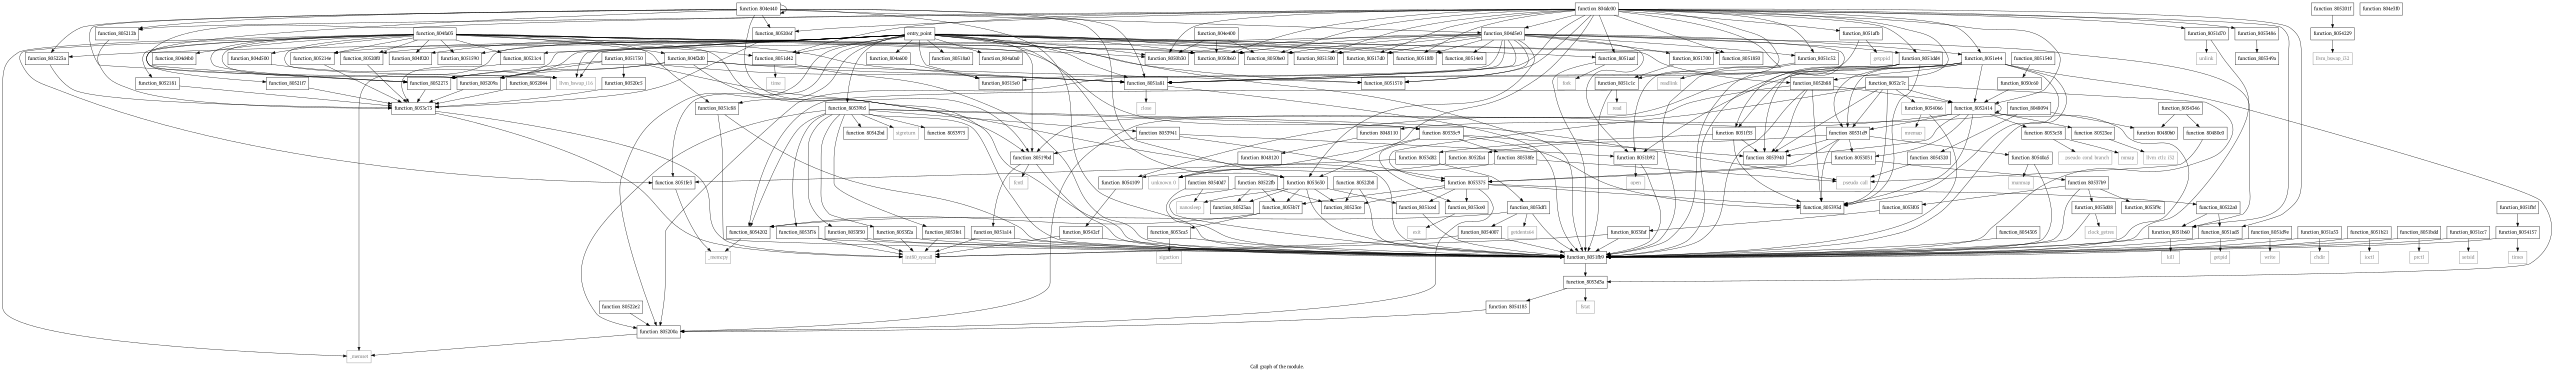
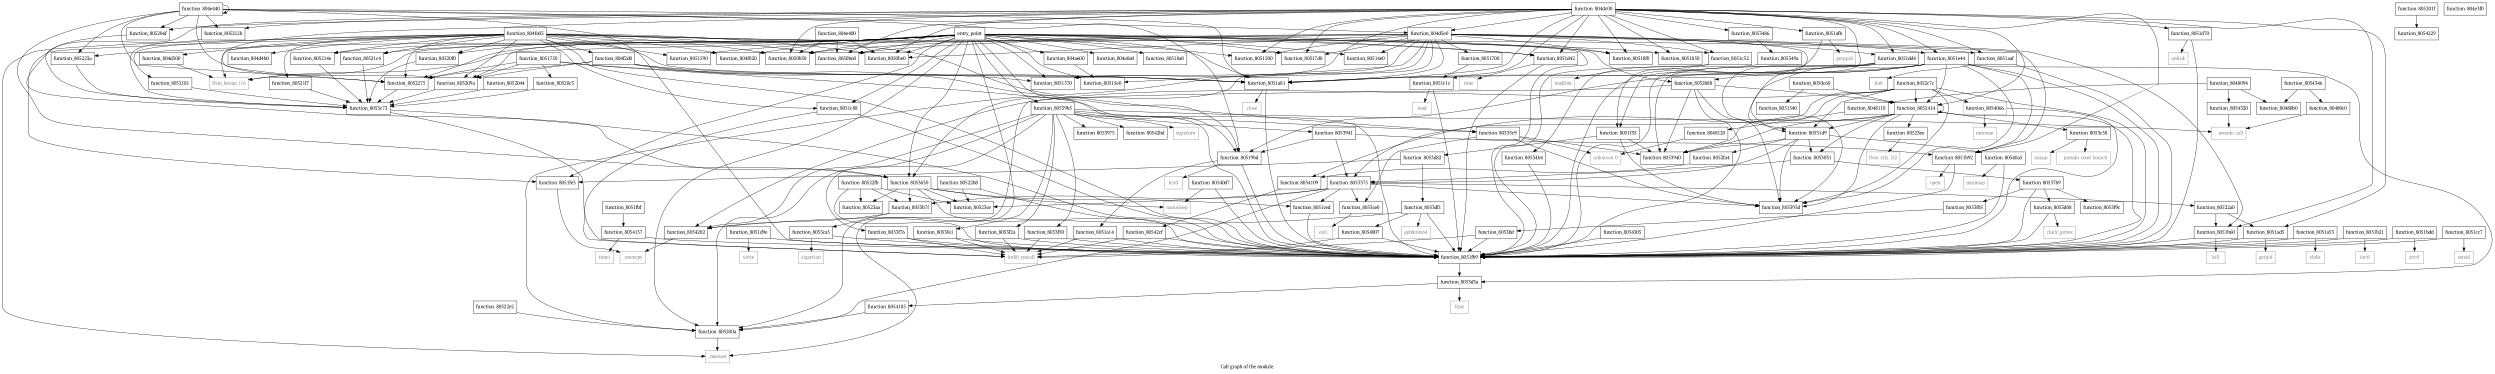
(2333, 59) -> none
(2027, 70) -> (1796, 95)
(1567, 84) -> (1879, 84)
(1516, 158) -> none
none -> (1524, 158)
